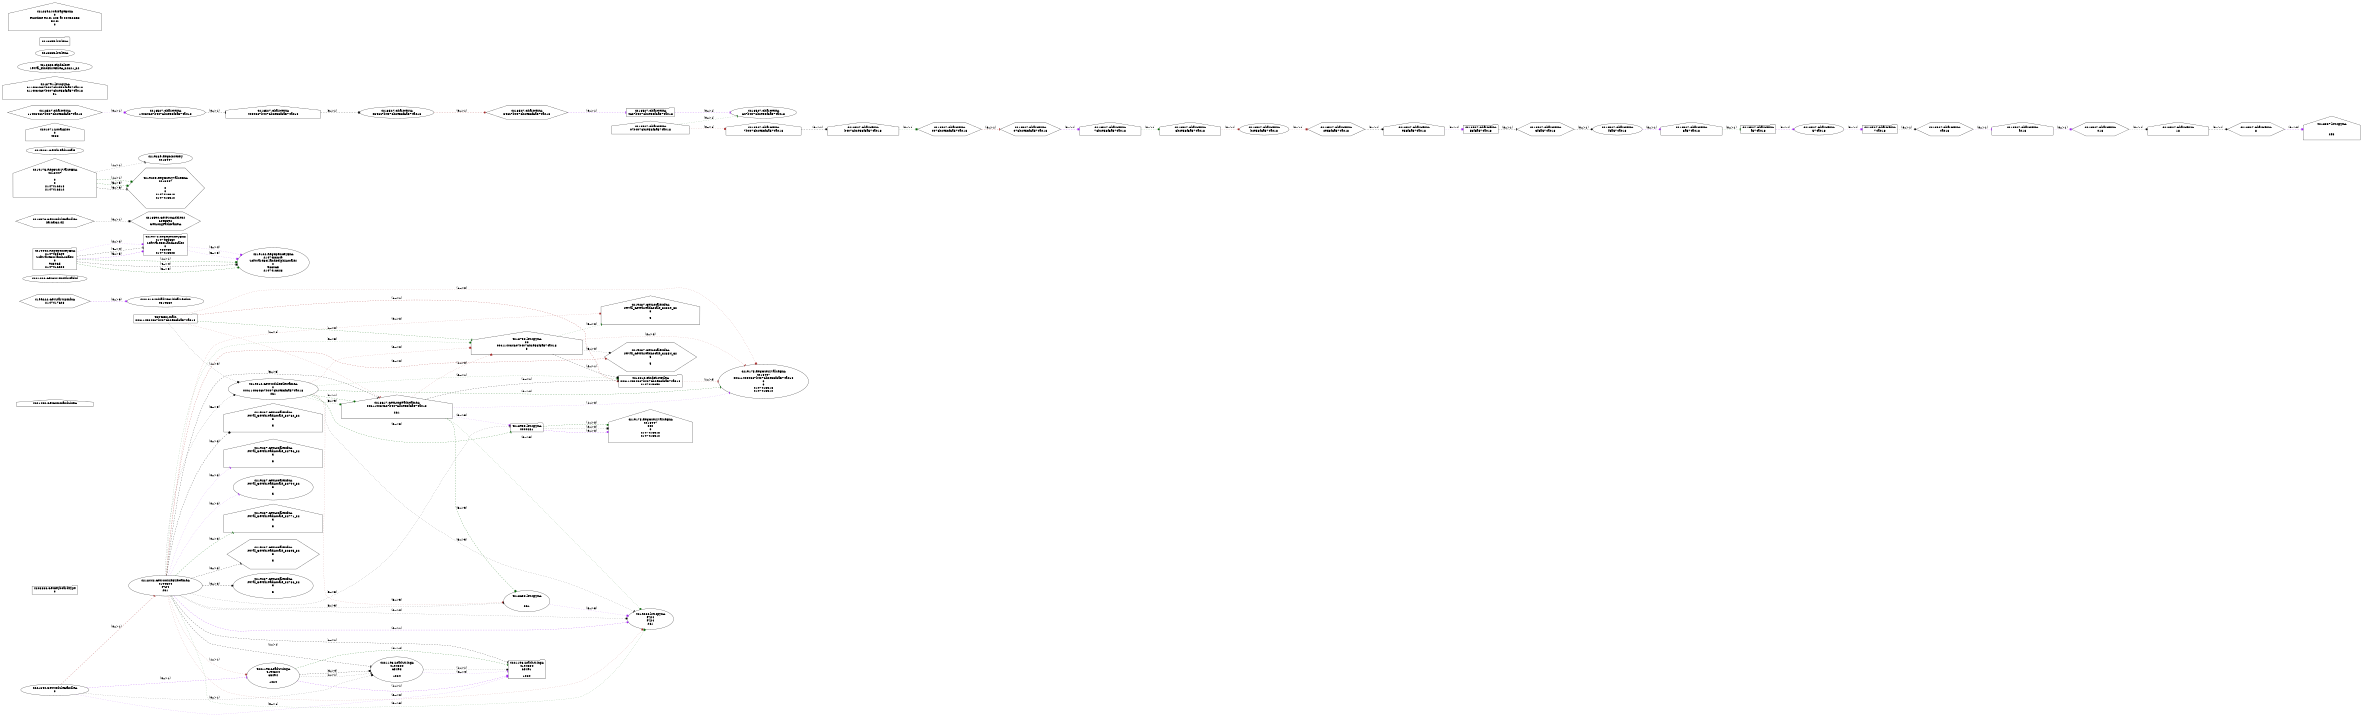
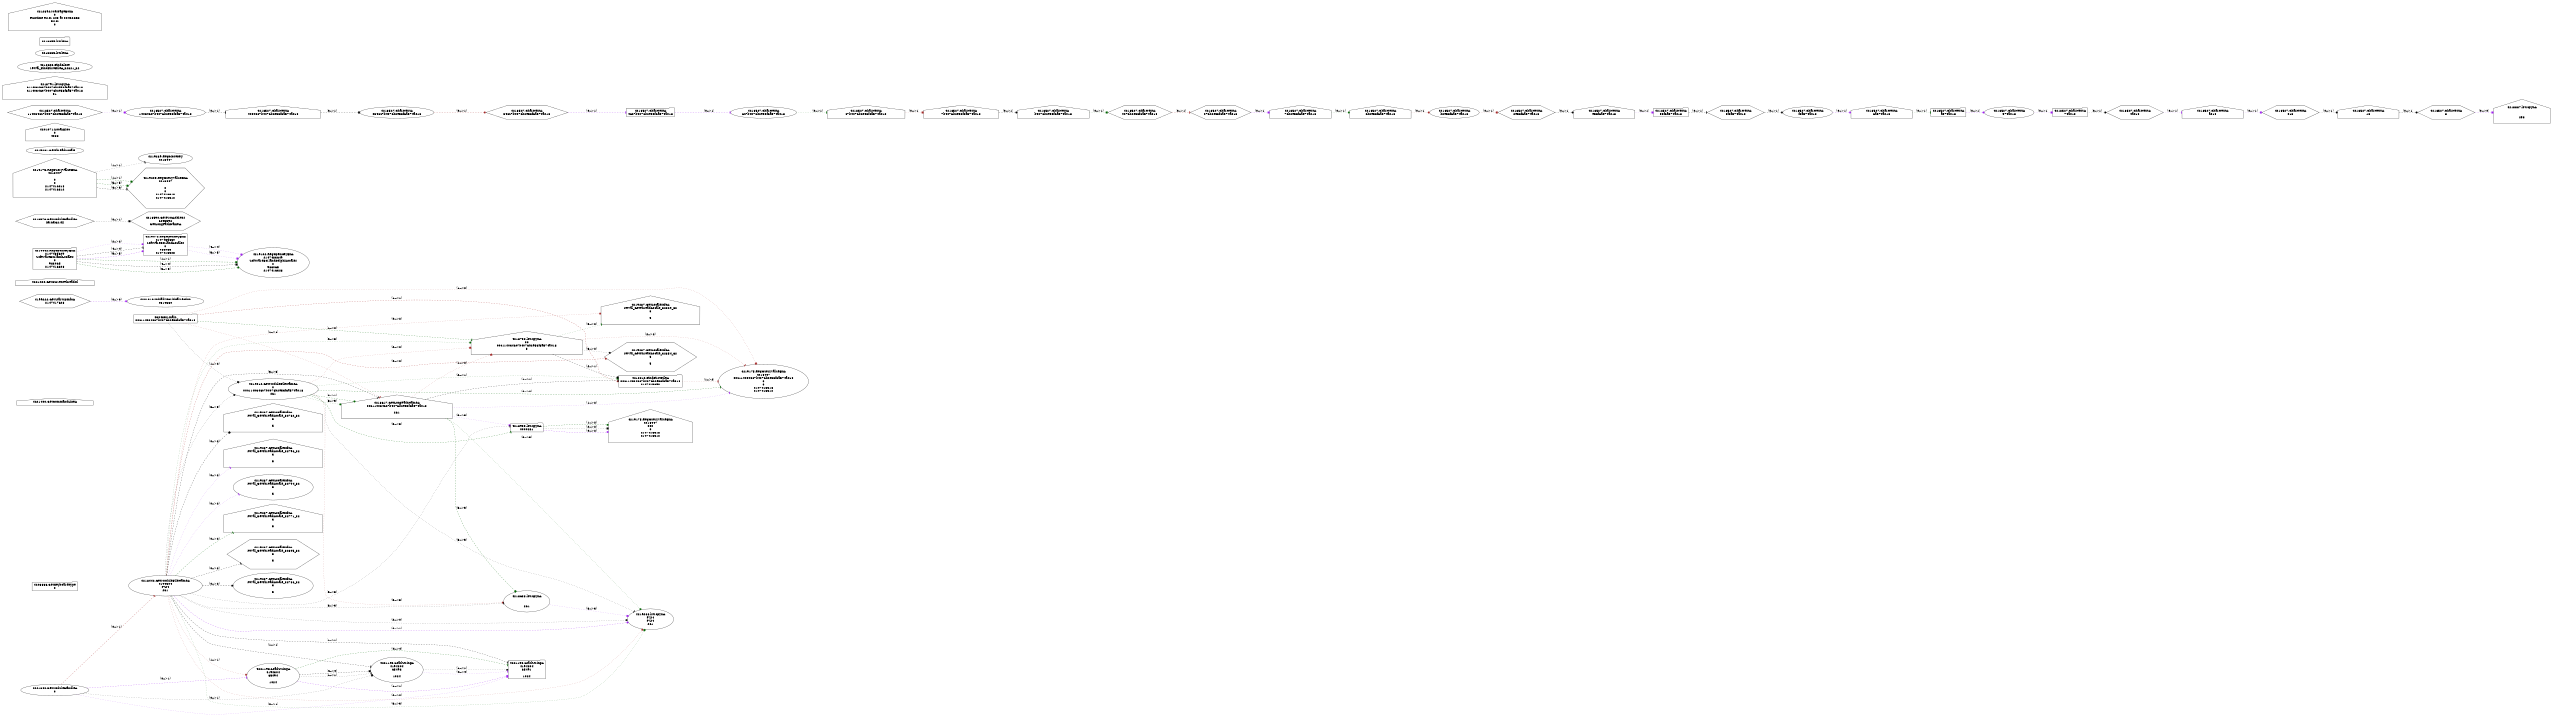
(707, 120) -> (811, 113)
(55, 279) -> (55, 282)
